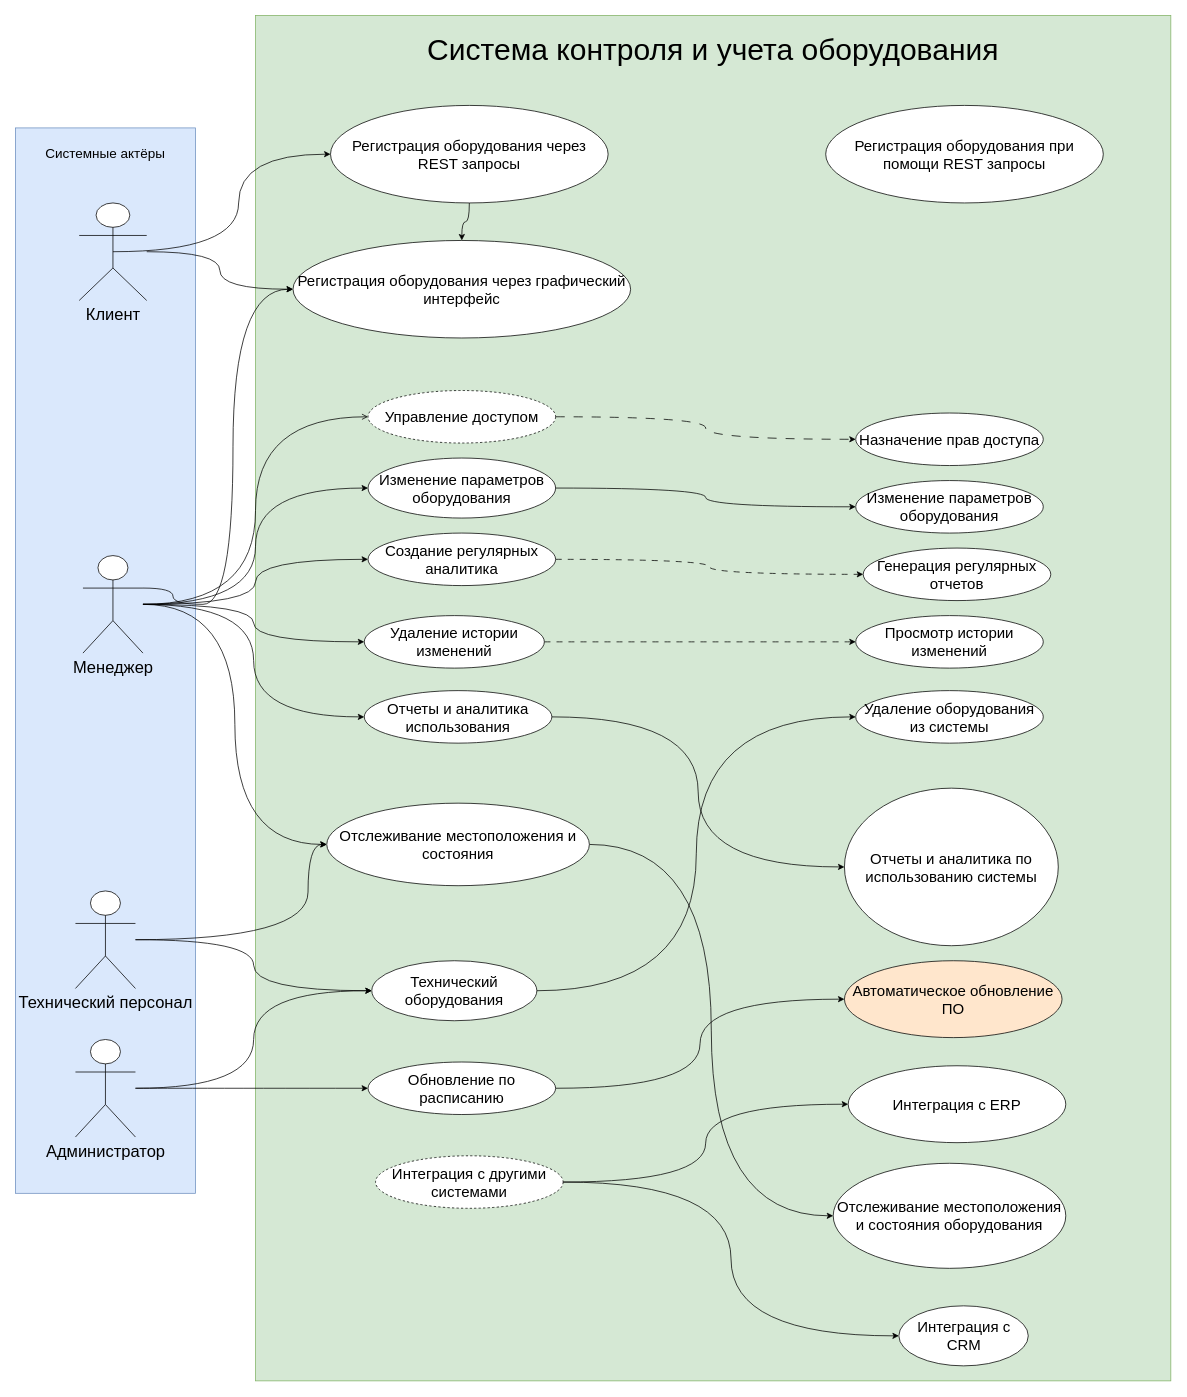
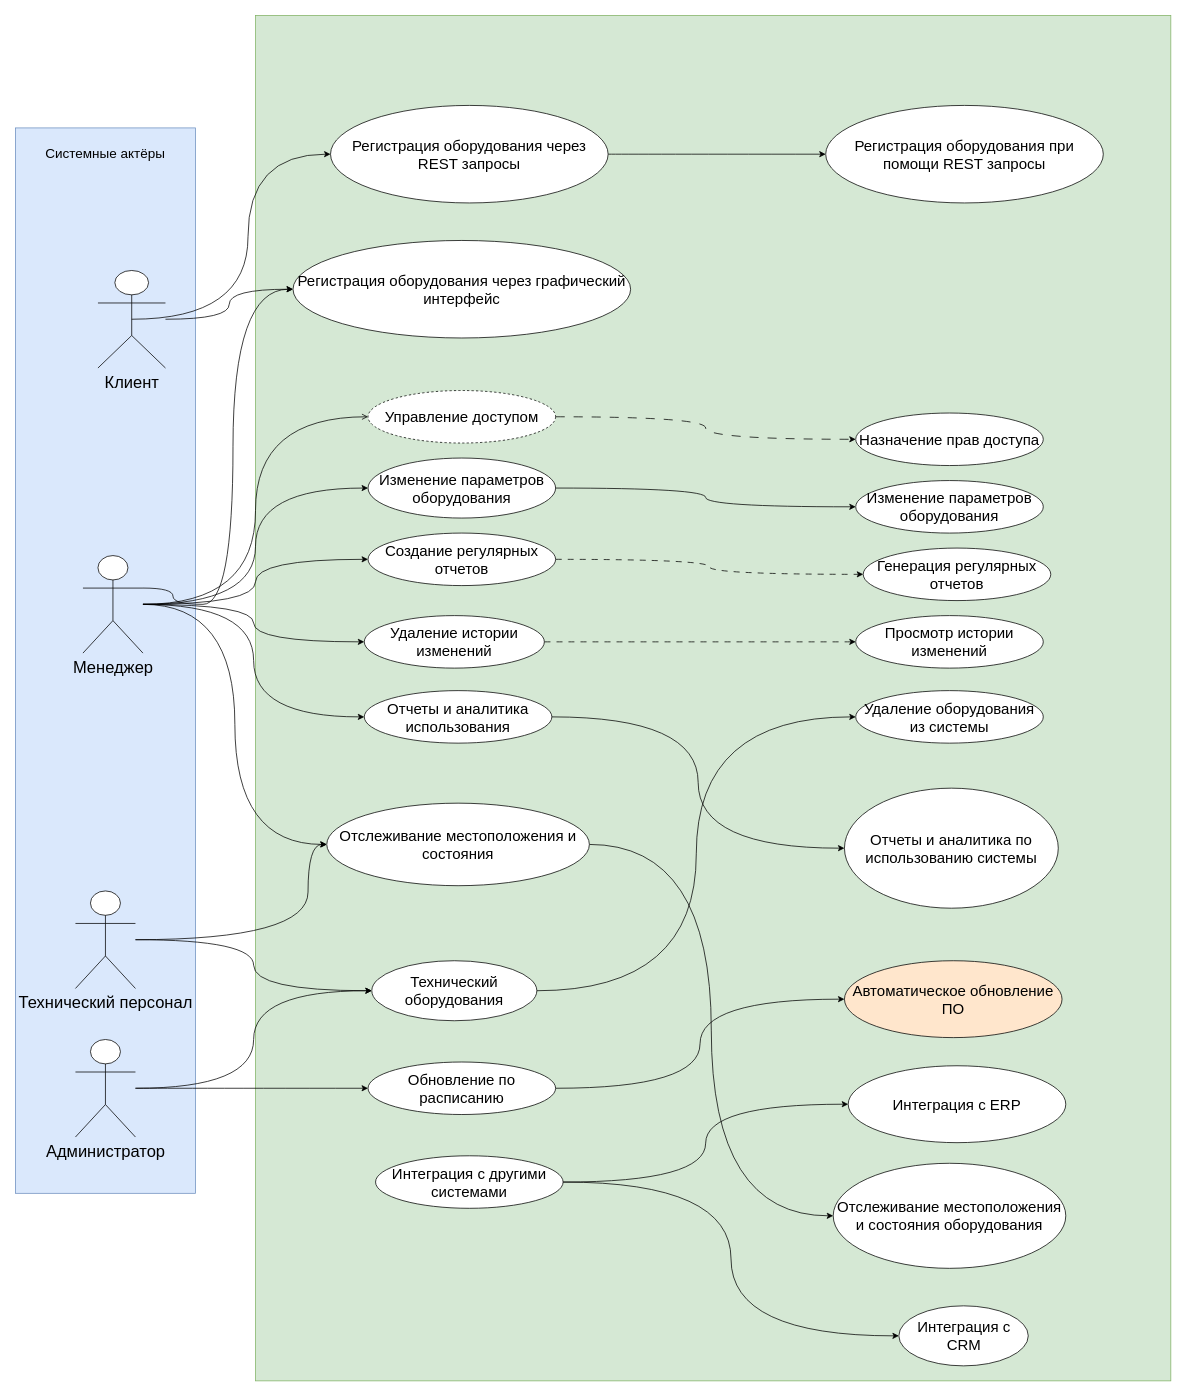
(713, 49) -> none
(467, 221) -> (715, 154)
(113, 252) -> (132, 319)
(462, 559) -> (462, 559)
(951, 867) -> (951, 848)
(469, 1182) -> (469, 1182)
